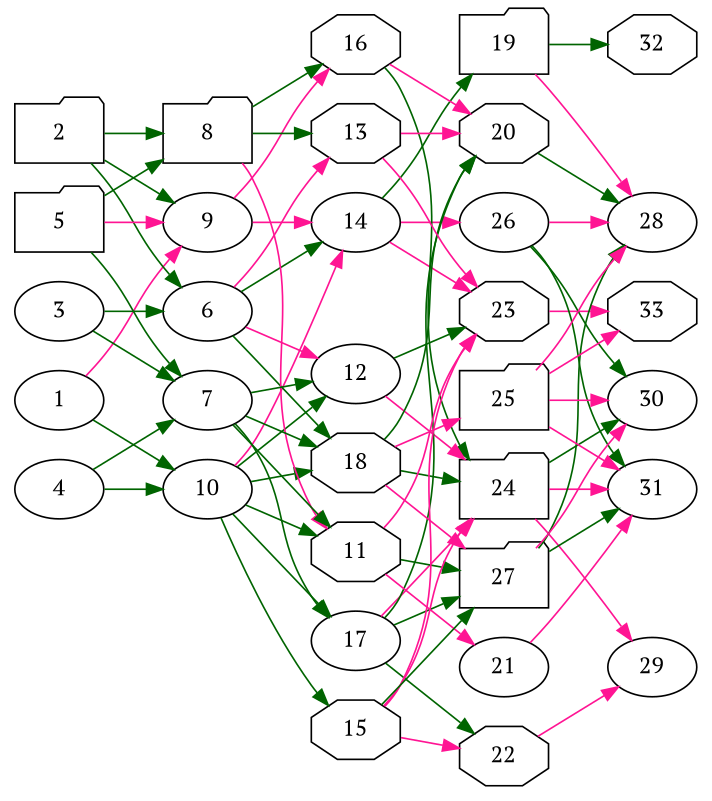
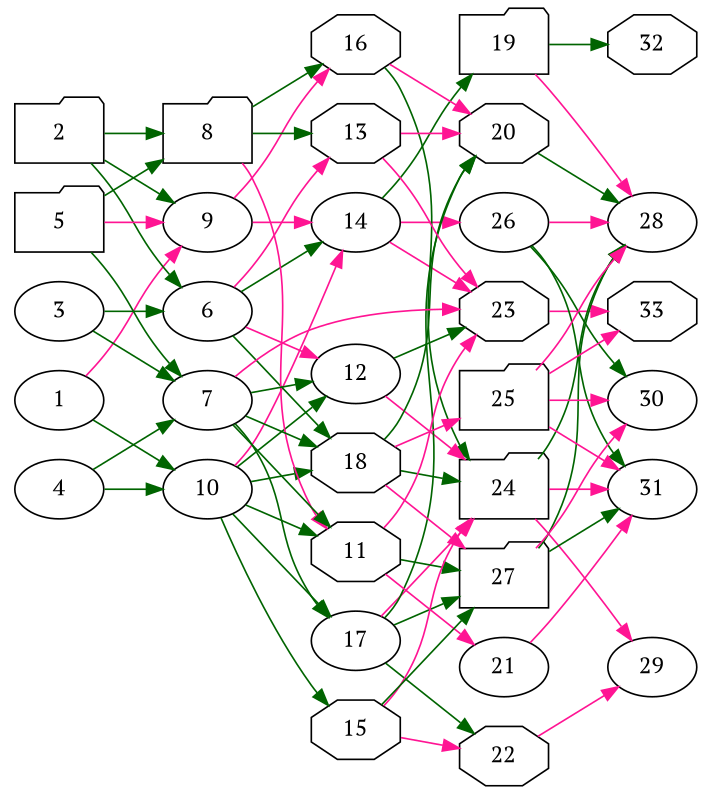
(588, 439) -> (564, 412)
(431, 548) -> (332, 323)
